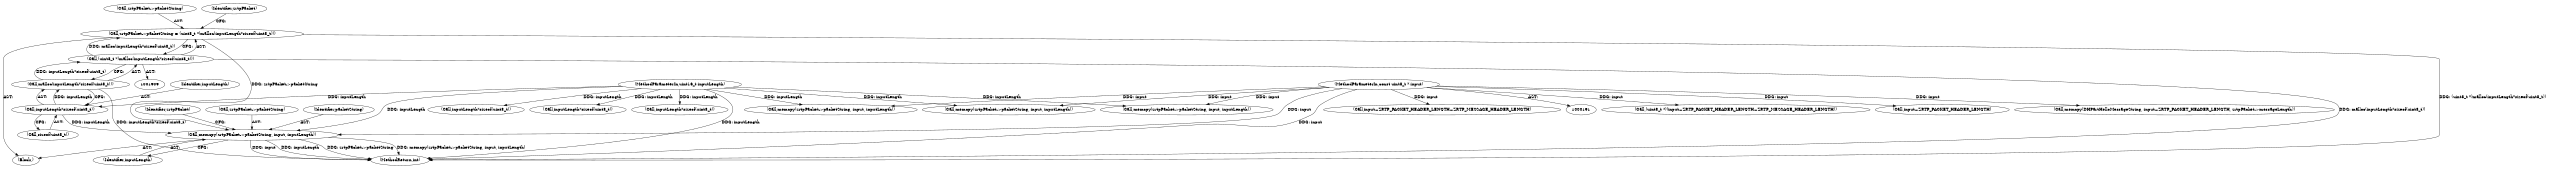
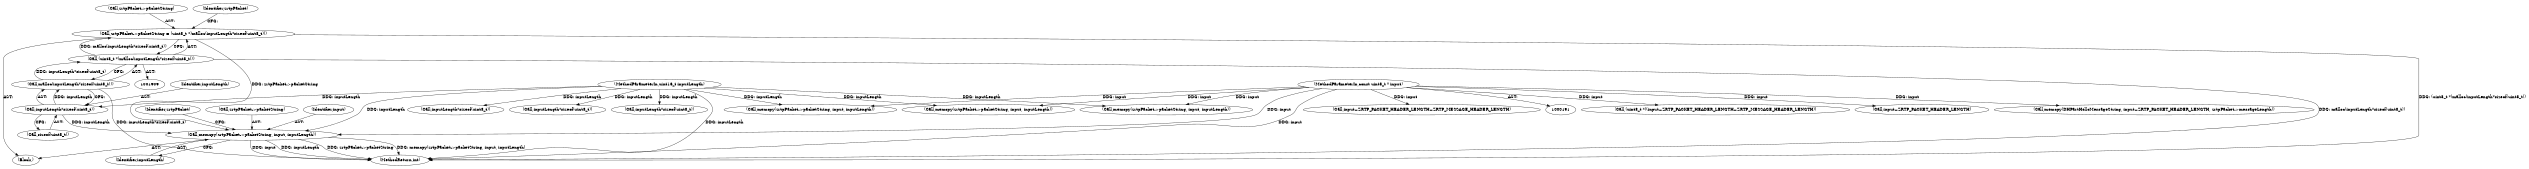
(339, 110) -> (329, 110)
